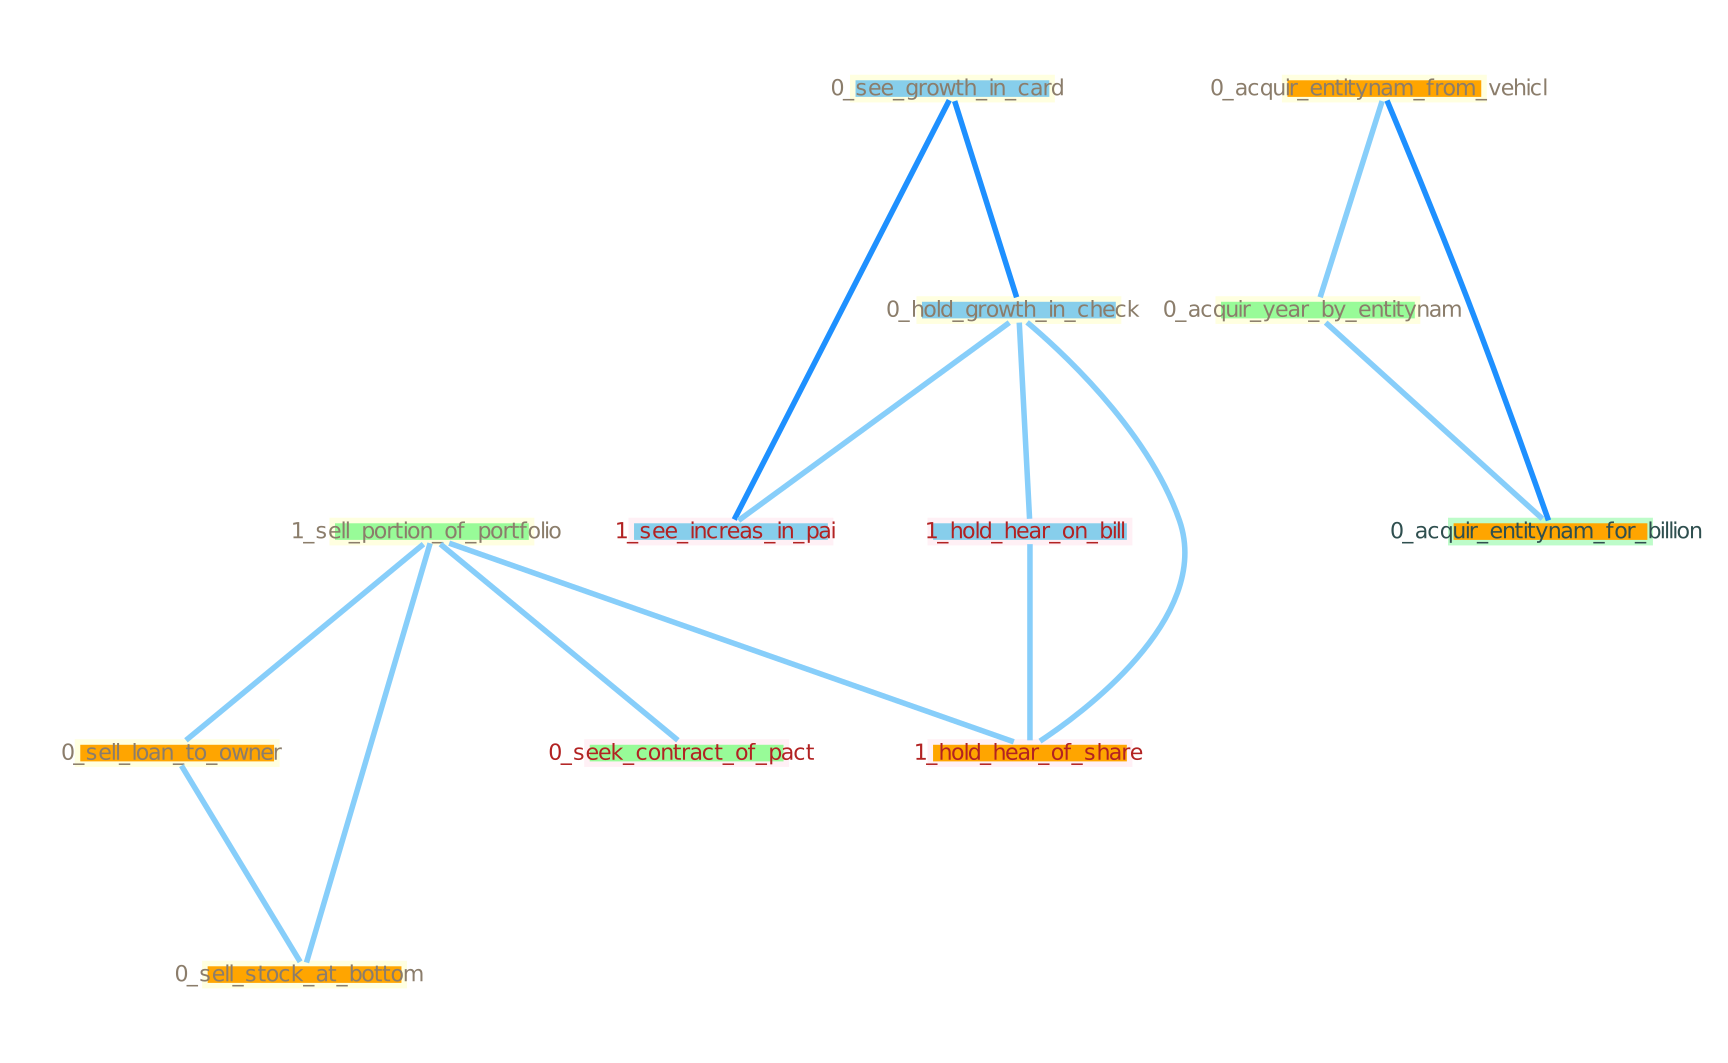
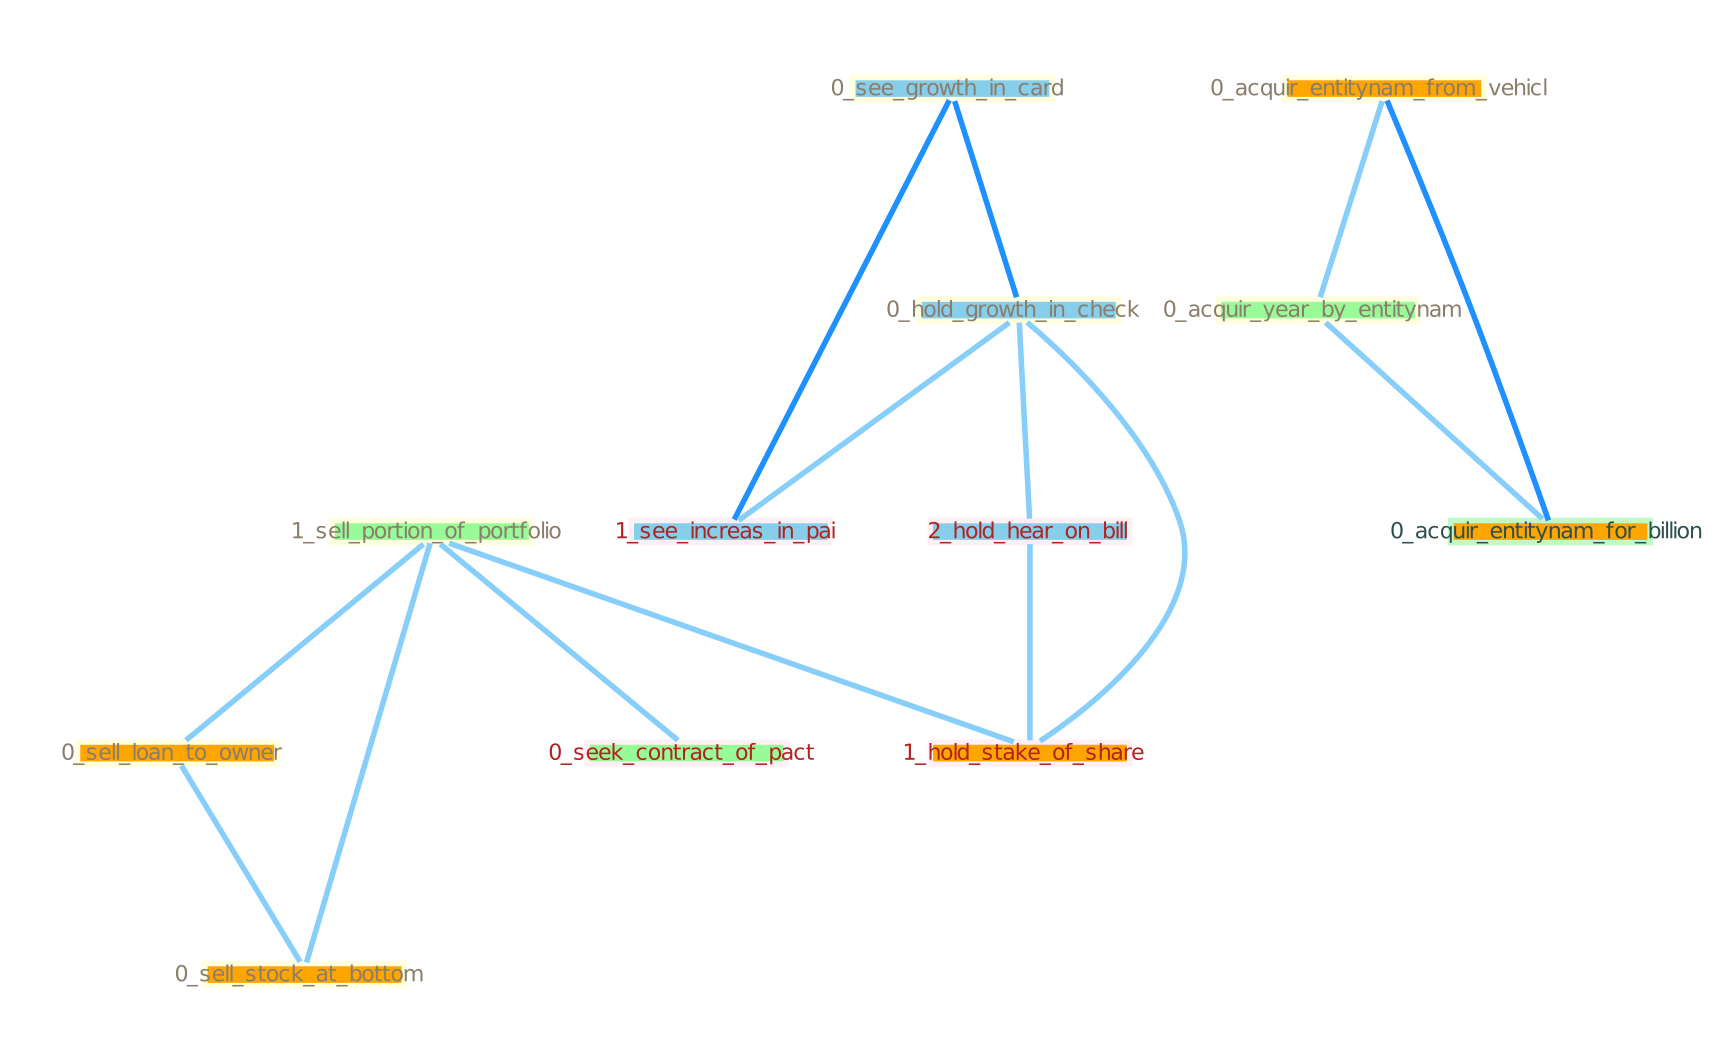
(1030, 532) -> (1030, 532)
(1030, 753) -> (1030, 753)
